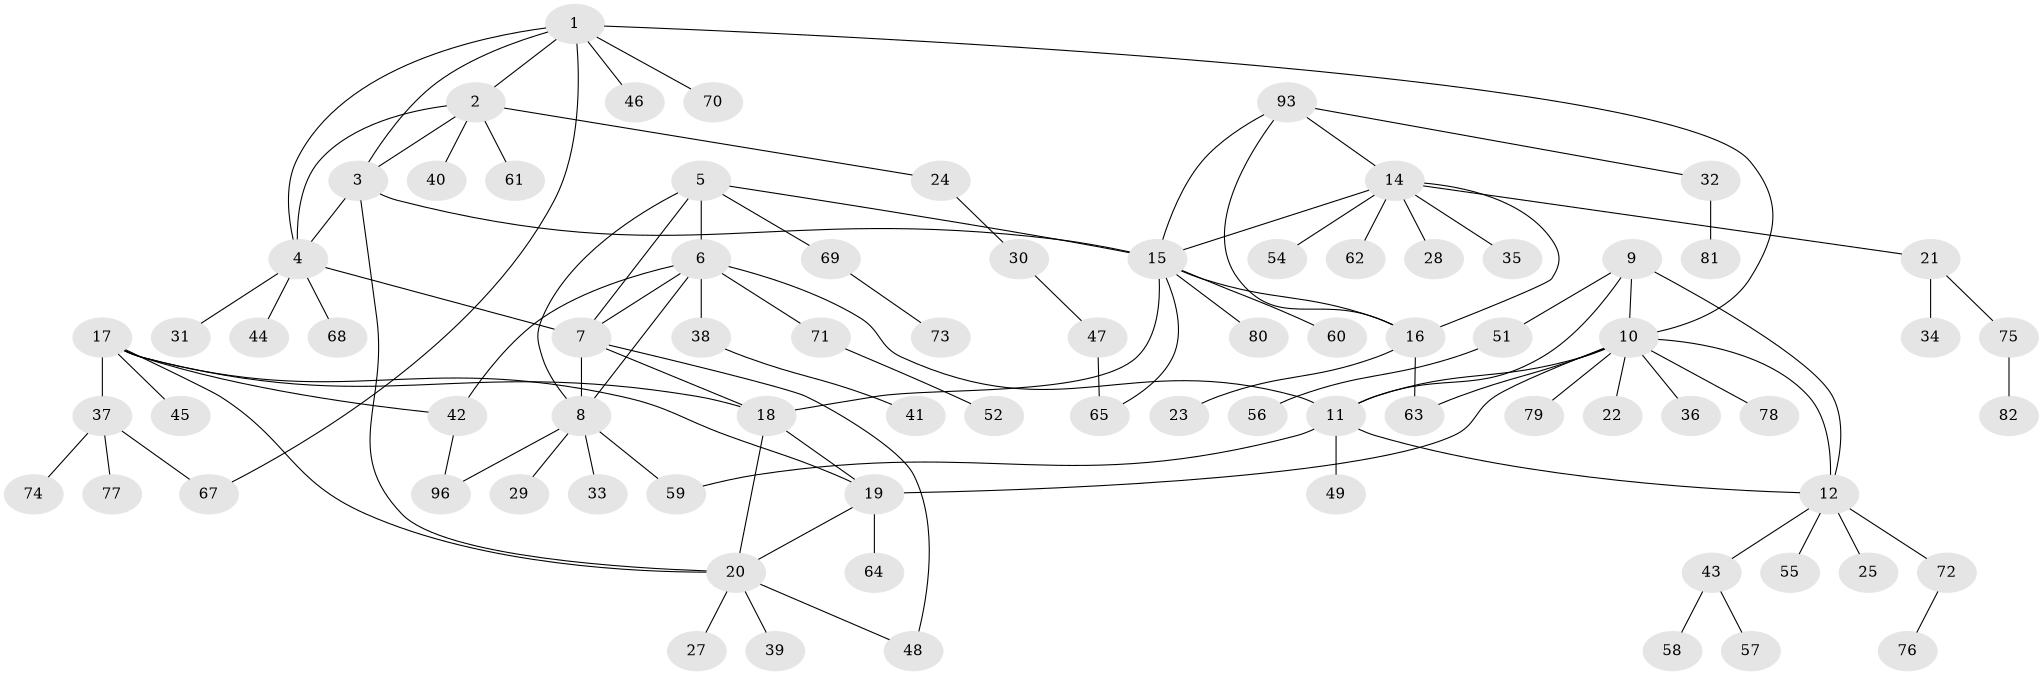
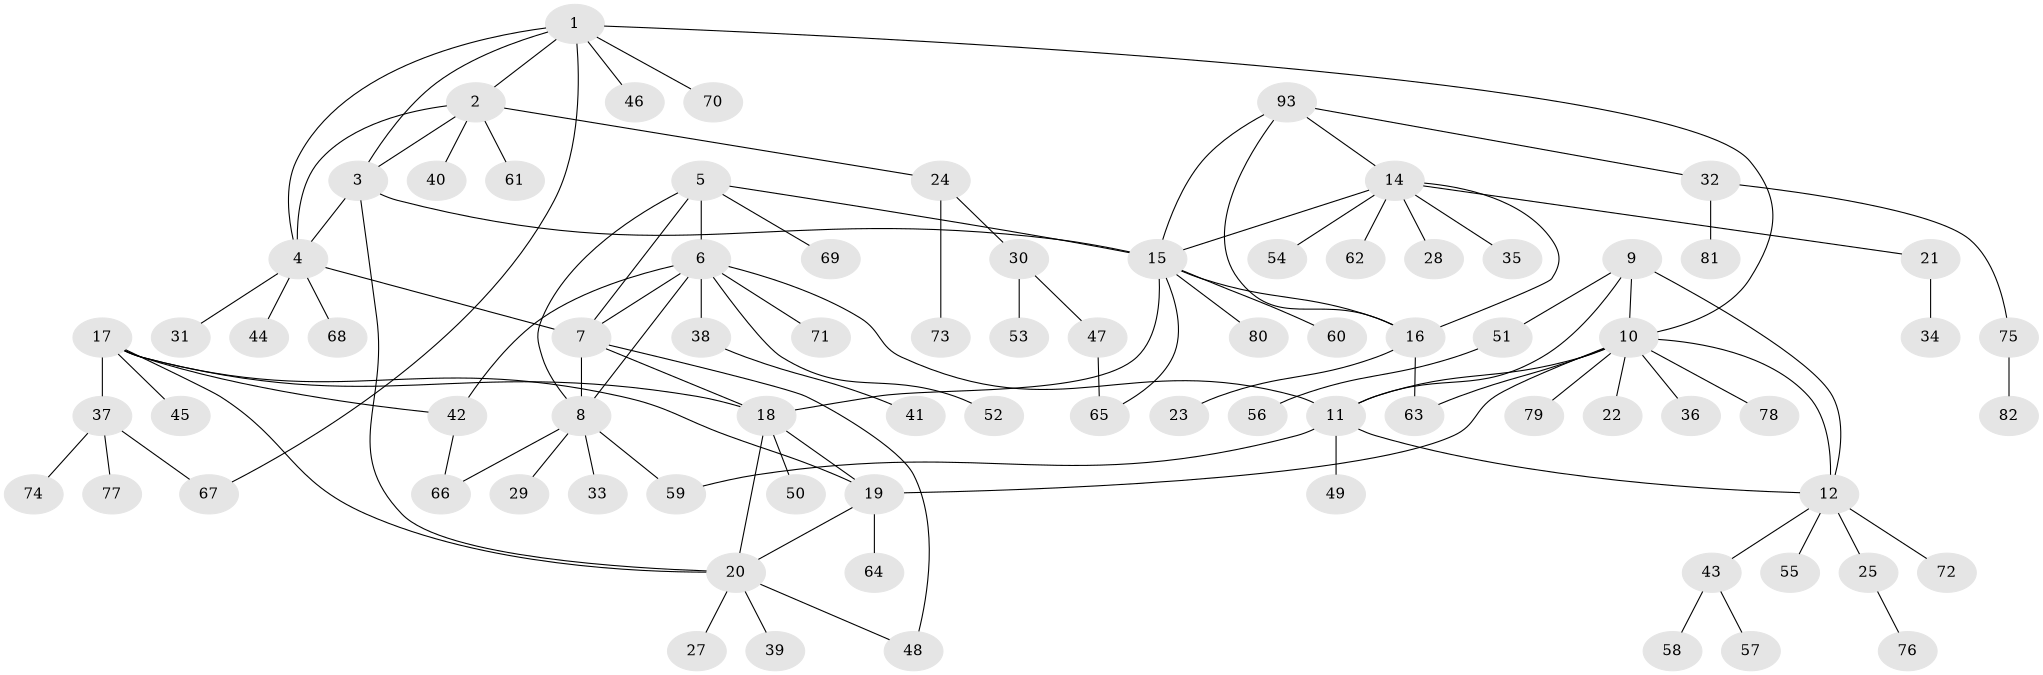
(886, 298) -> (941, 259)
(1970, 298) -> (1900, 212)
none -> (1019, 338)
(908, 376) -> (802, 368)
(441, 494) -> (441, 494)
none -> (796, 494)
(1927, 612) -> (1888, 612)
